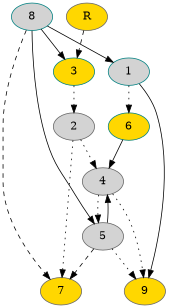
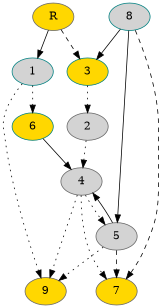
(75, 41) -> (44, 41)
(164, 175) -> (12, 176)
(68, 205) -> (85, 236)
